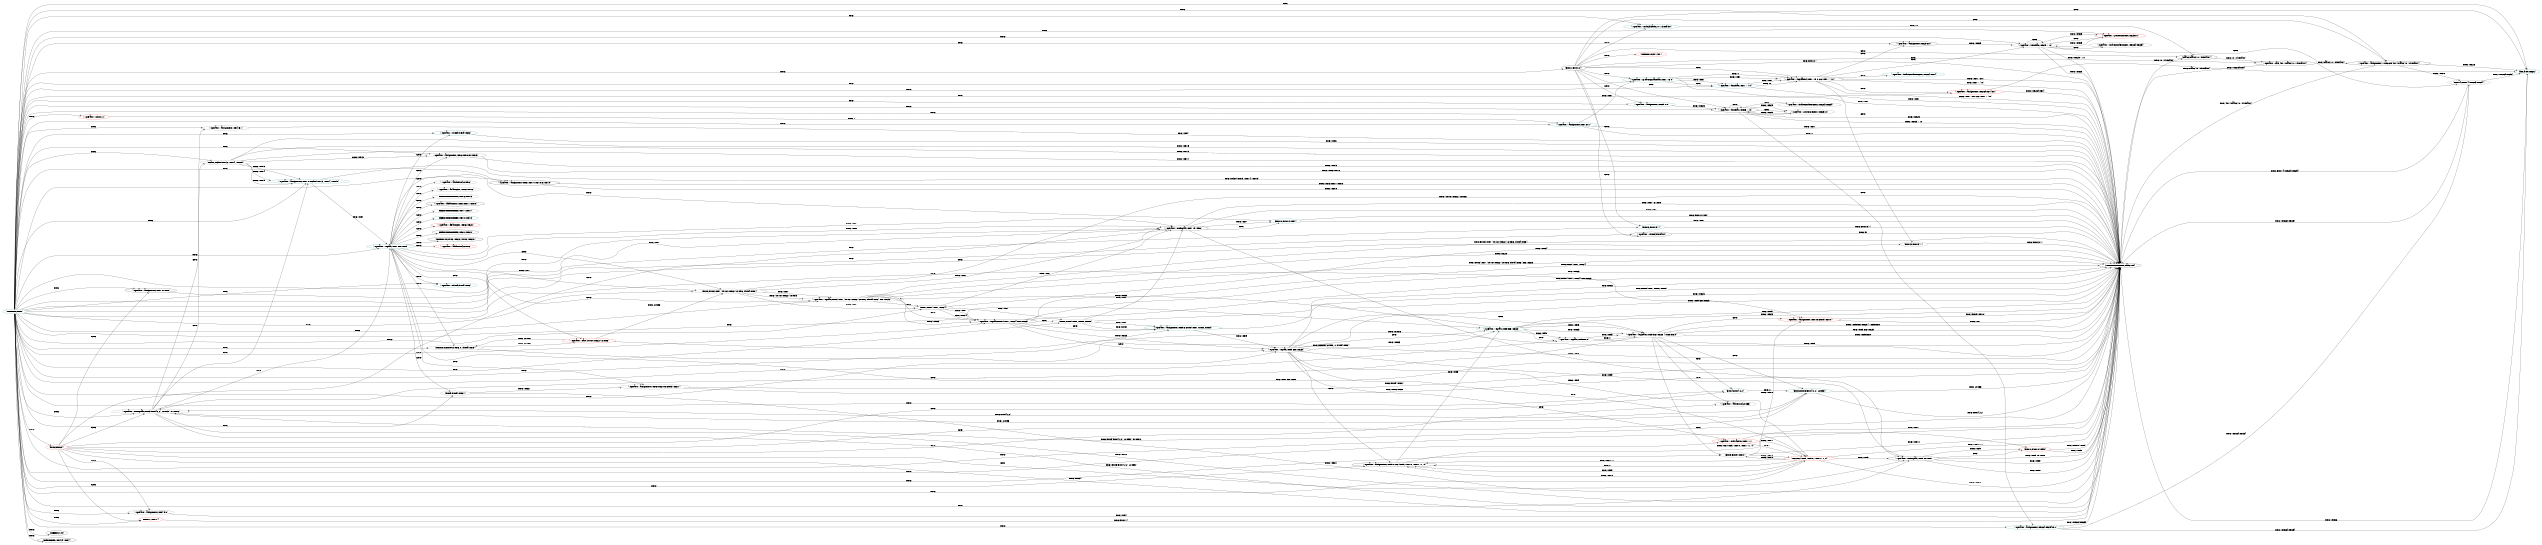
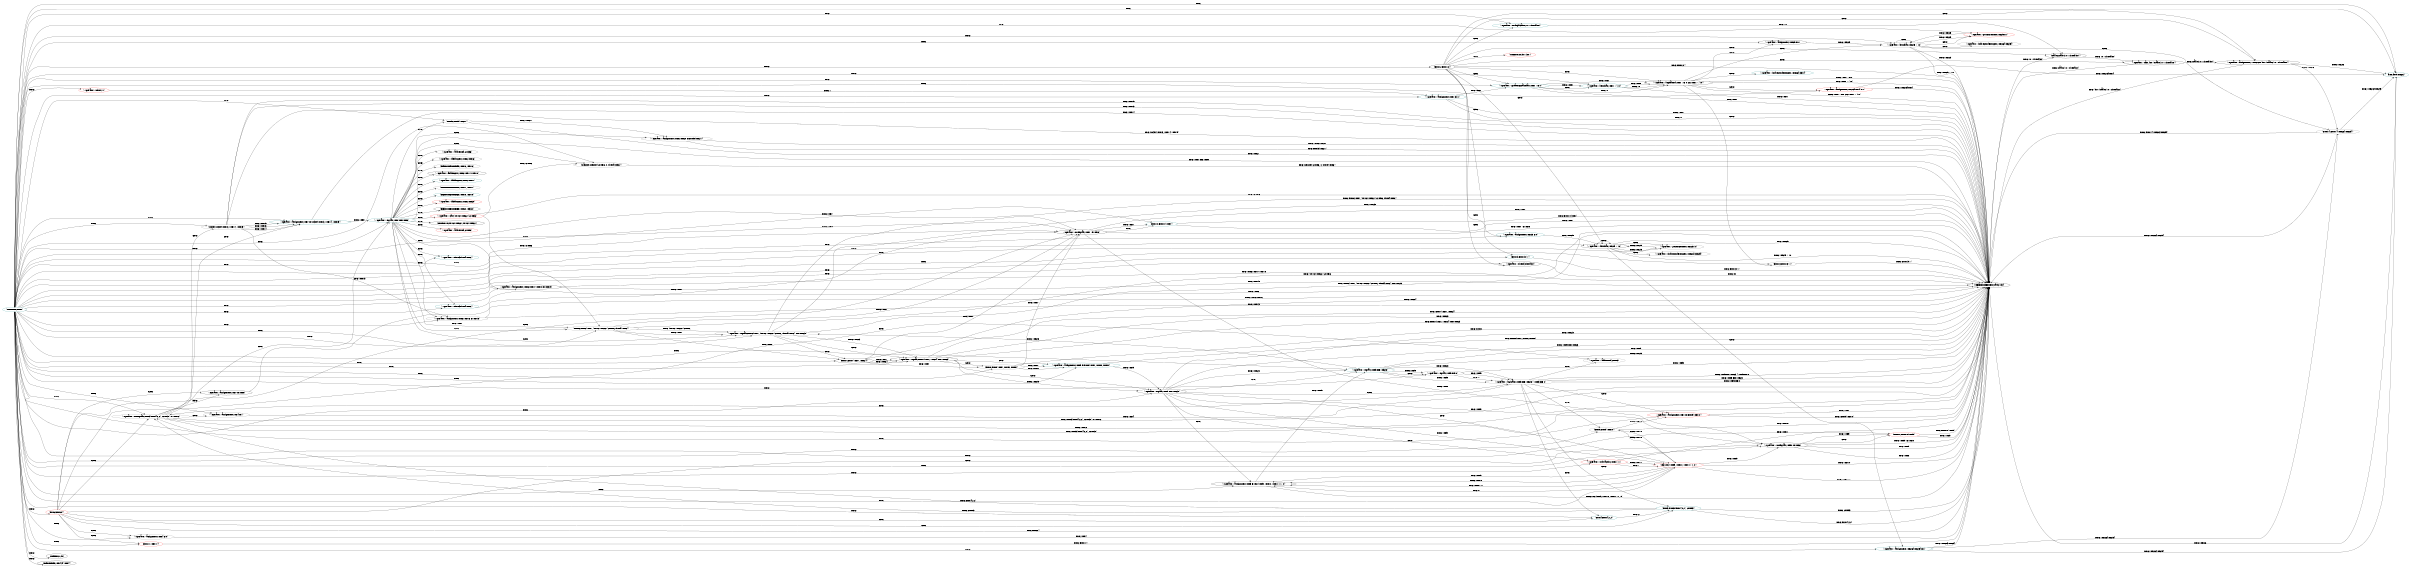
none -> (457, 180)
(73, 289) -> (188, 405)
(528, 346) -> none
